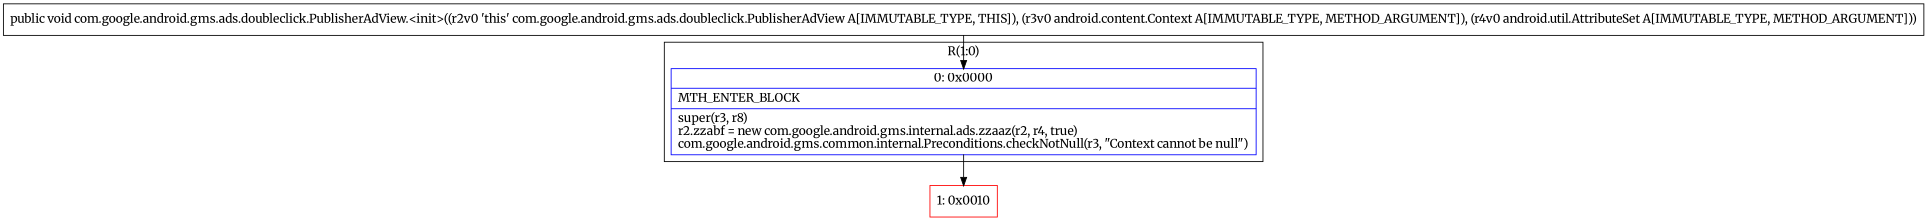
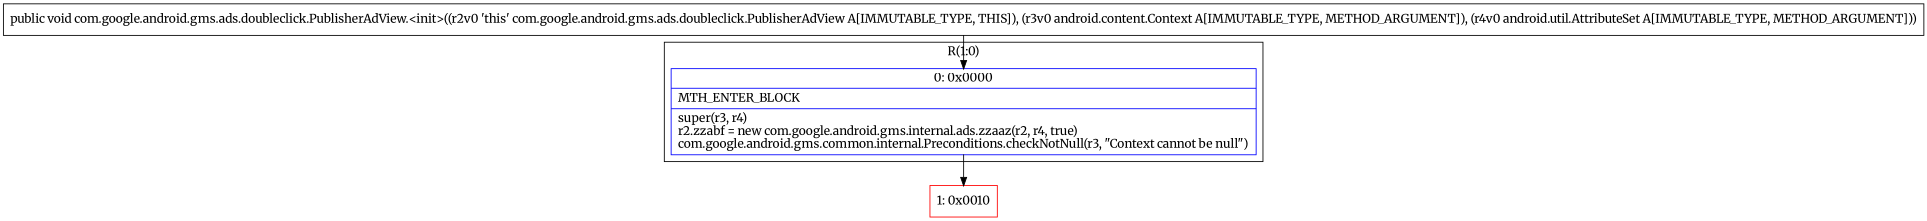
(713, 119) -> (713, 119)
